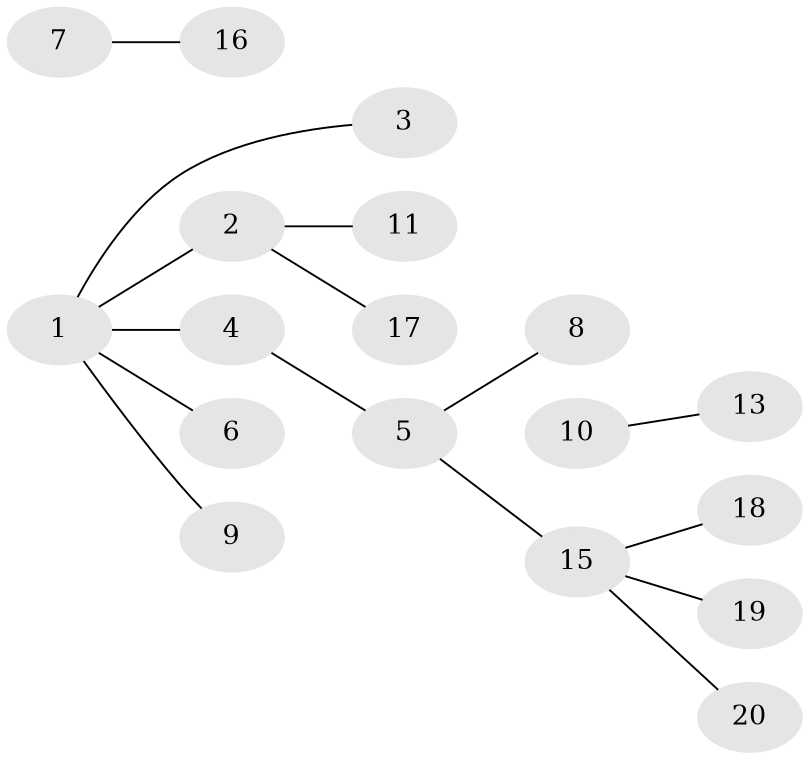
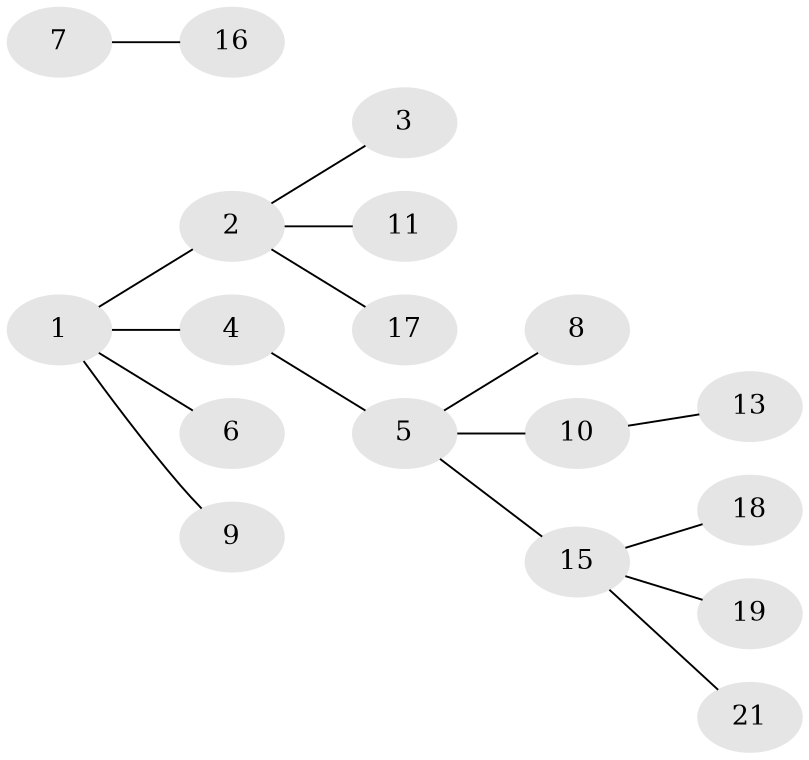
(189, 170) -> (318, 175)
none -> (491, 433)
(750, 717) -> (750, 717)
